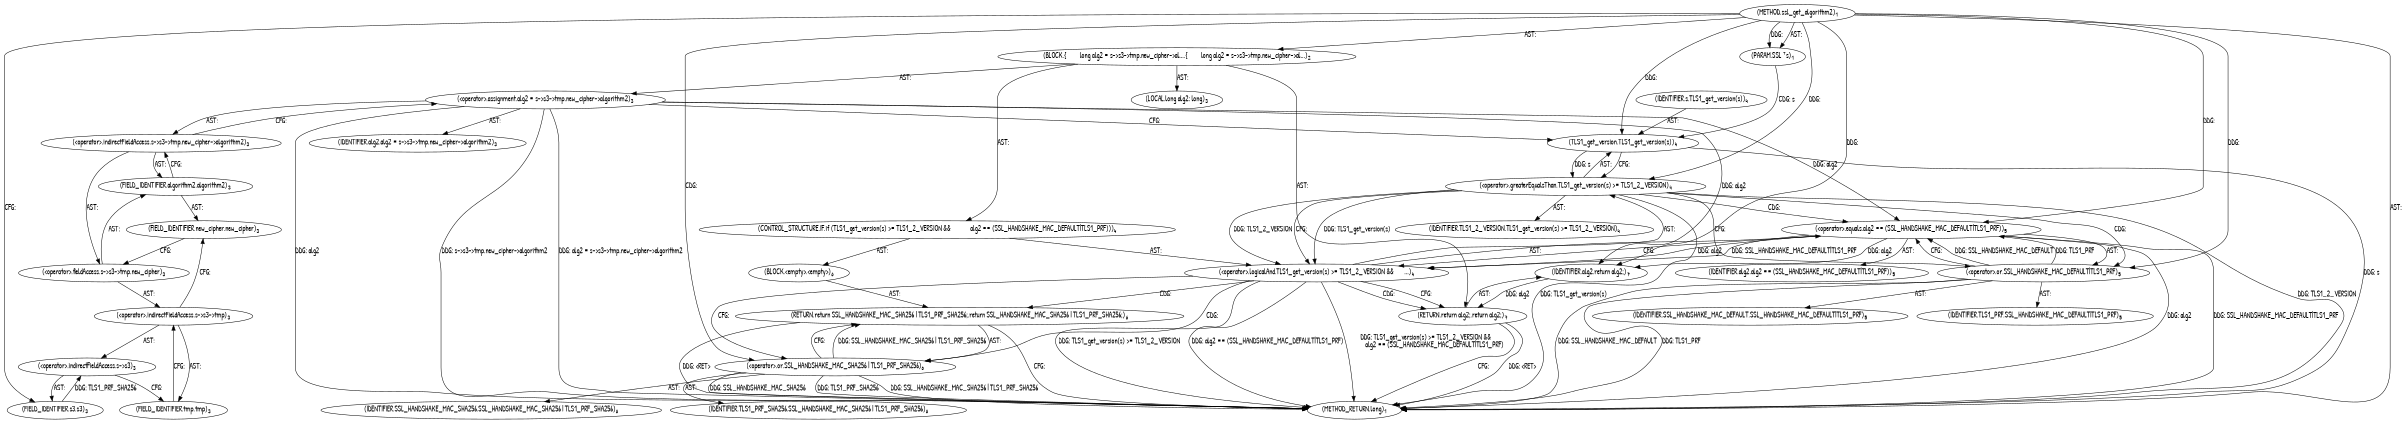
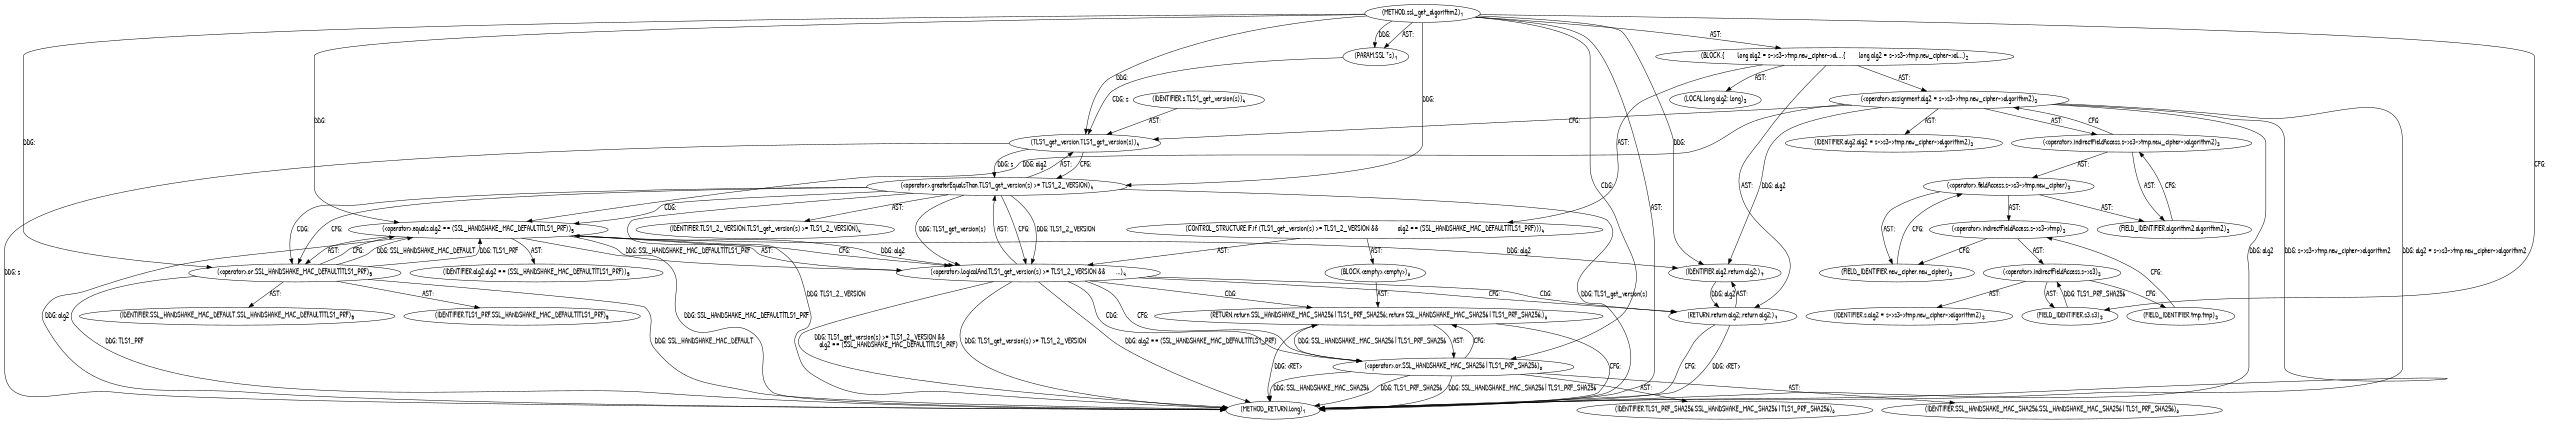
(188, 206) -> (1891, 210)
none -> (1909, 316)
(189, 361) -> none
